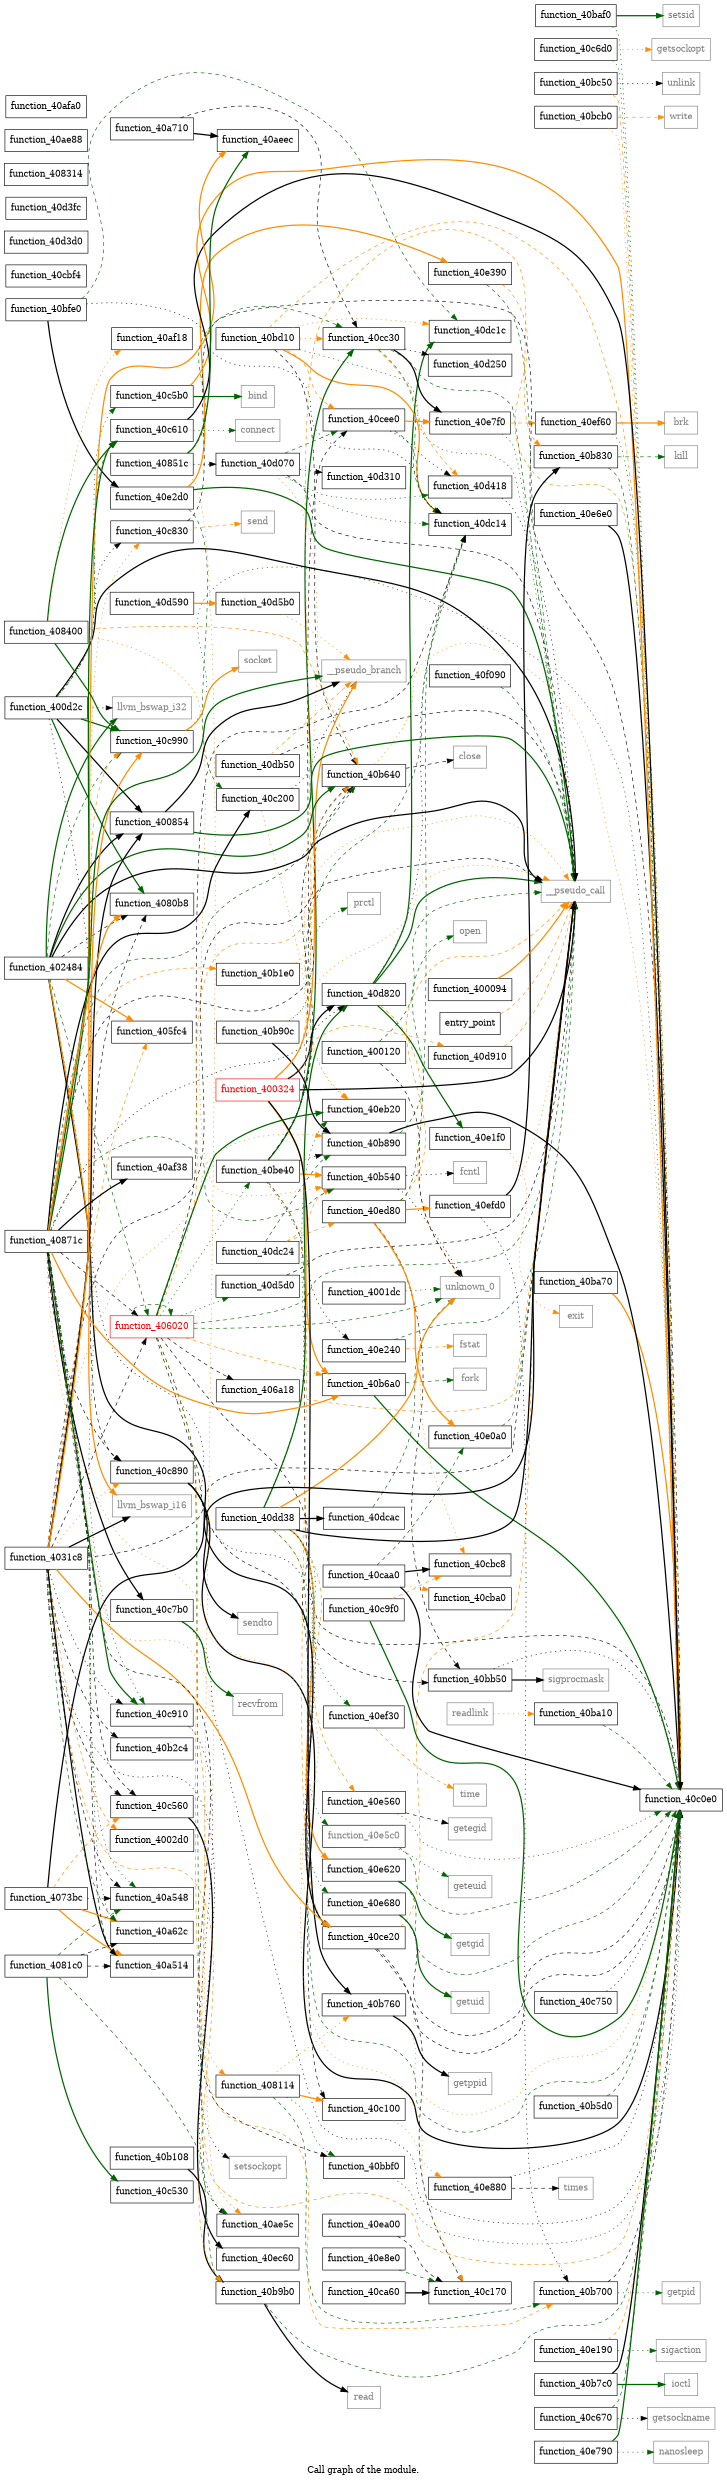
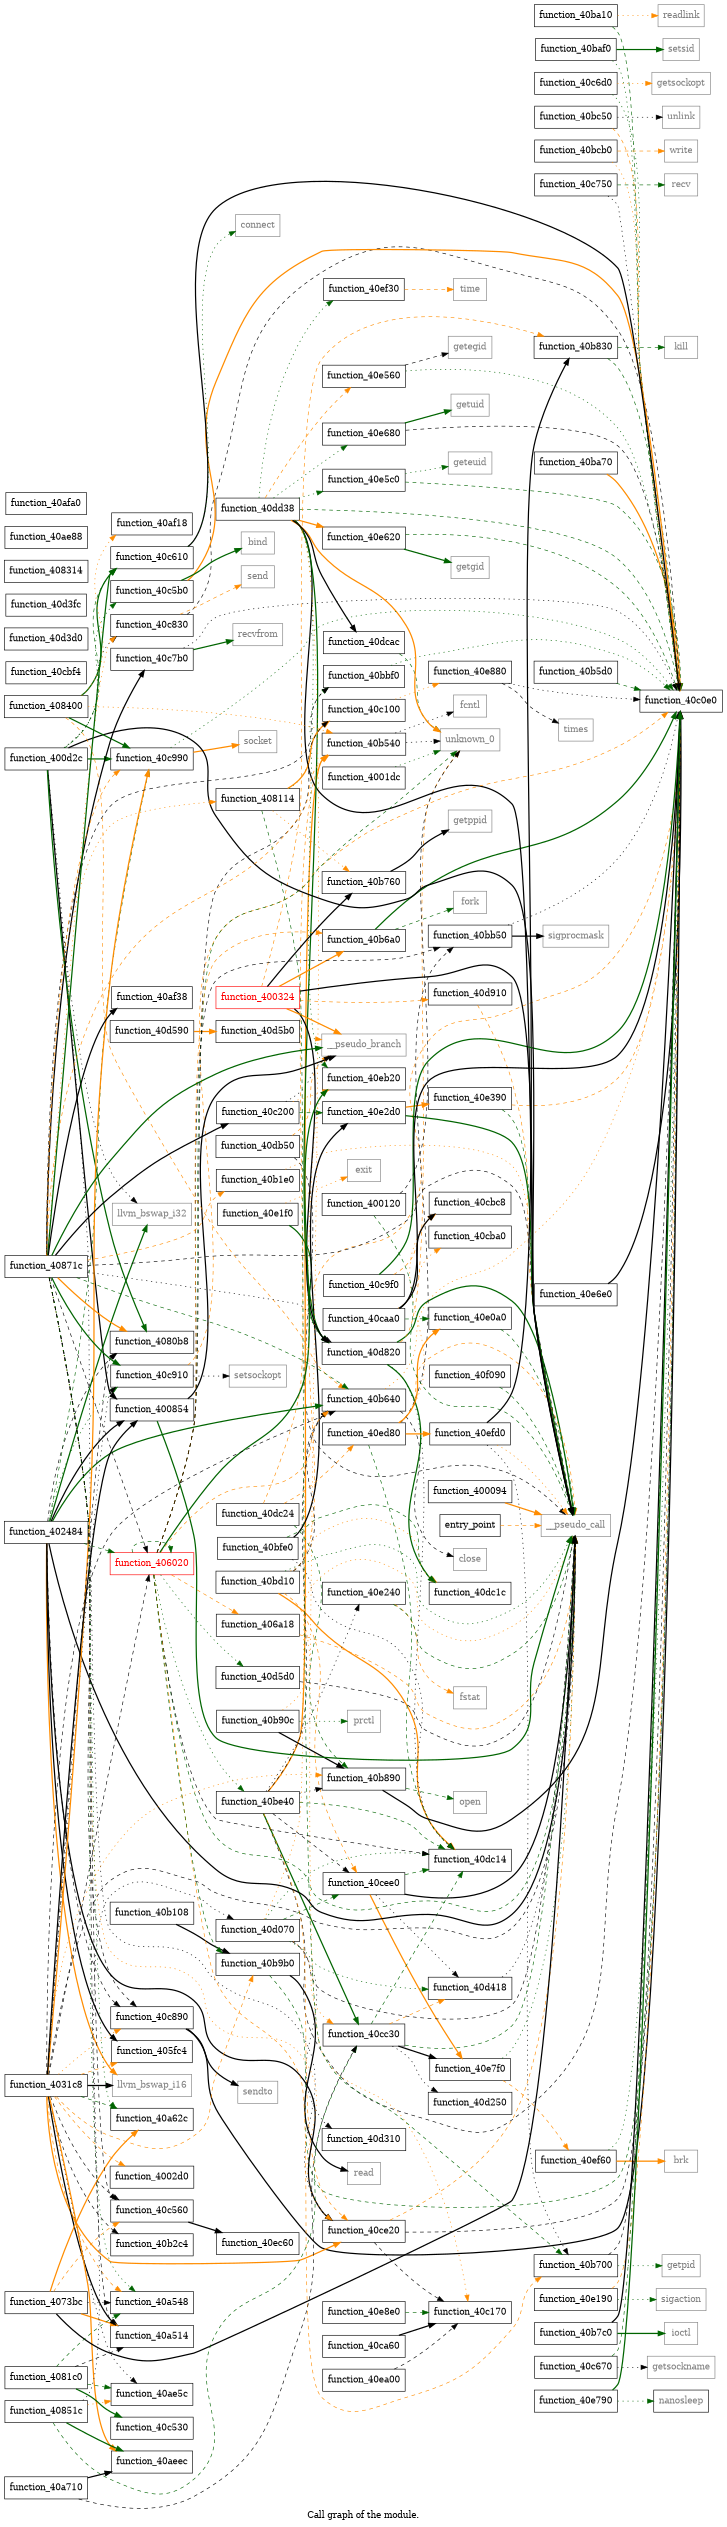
none -> (681, 185)
(308, 339) -> (311, 1981)
(205, 646) -> (308, 1113)
(100, 1000) -> (68, 1894)
(428, 1074) -> (311, 1280)
(192, 1150) -> (120, 967)
(197, 1359) -> (202, 1593)
(141, 1372) -> none
(511, 1714) -> (635, 16)
(67, 1730) -> (84, 2242)
none -> (546, 1803)
(364, 1836) -> (364, 480)
(96, 1950) -> none
(580, 2056) -> none
(681, 2452) -> (681, 2401)
